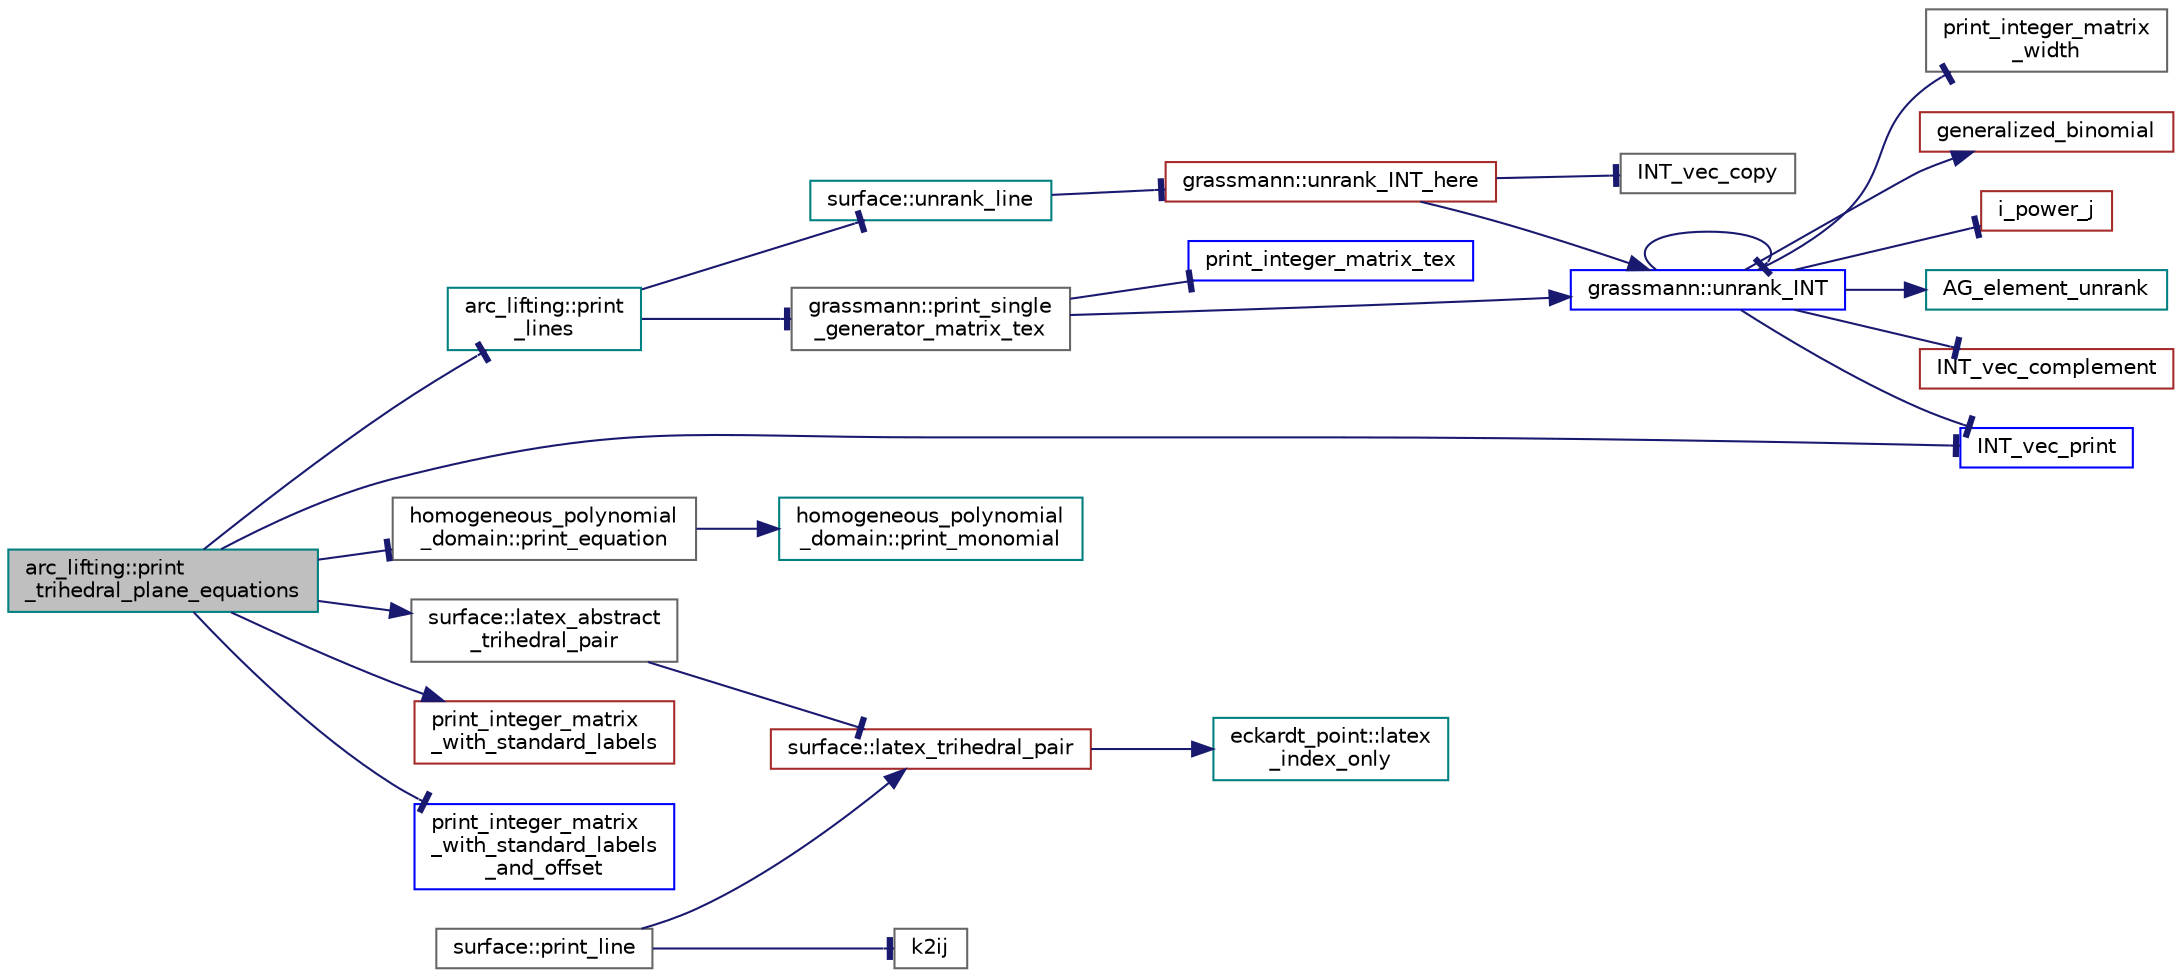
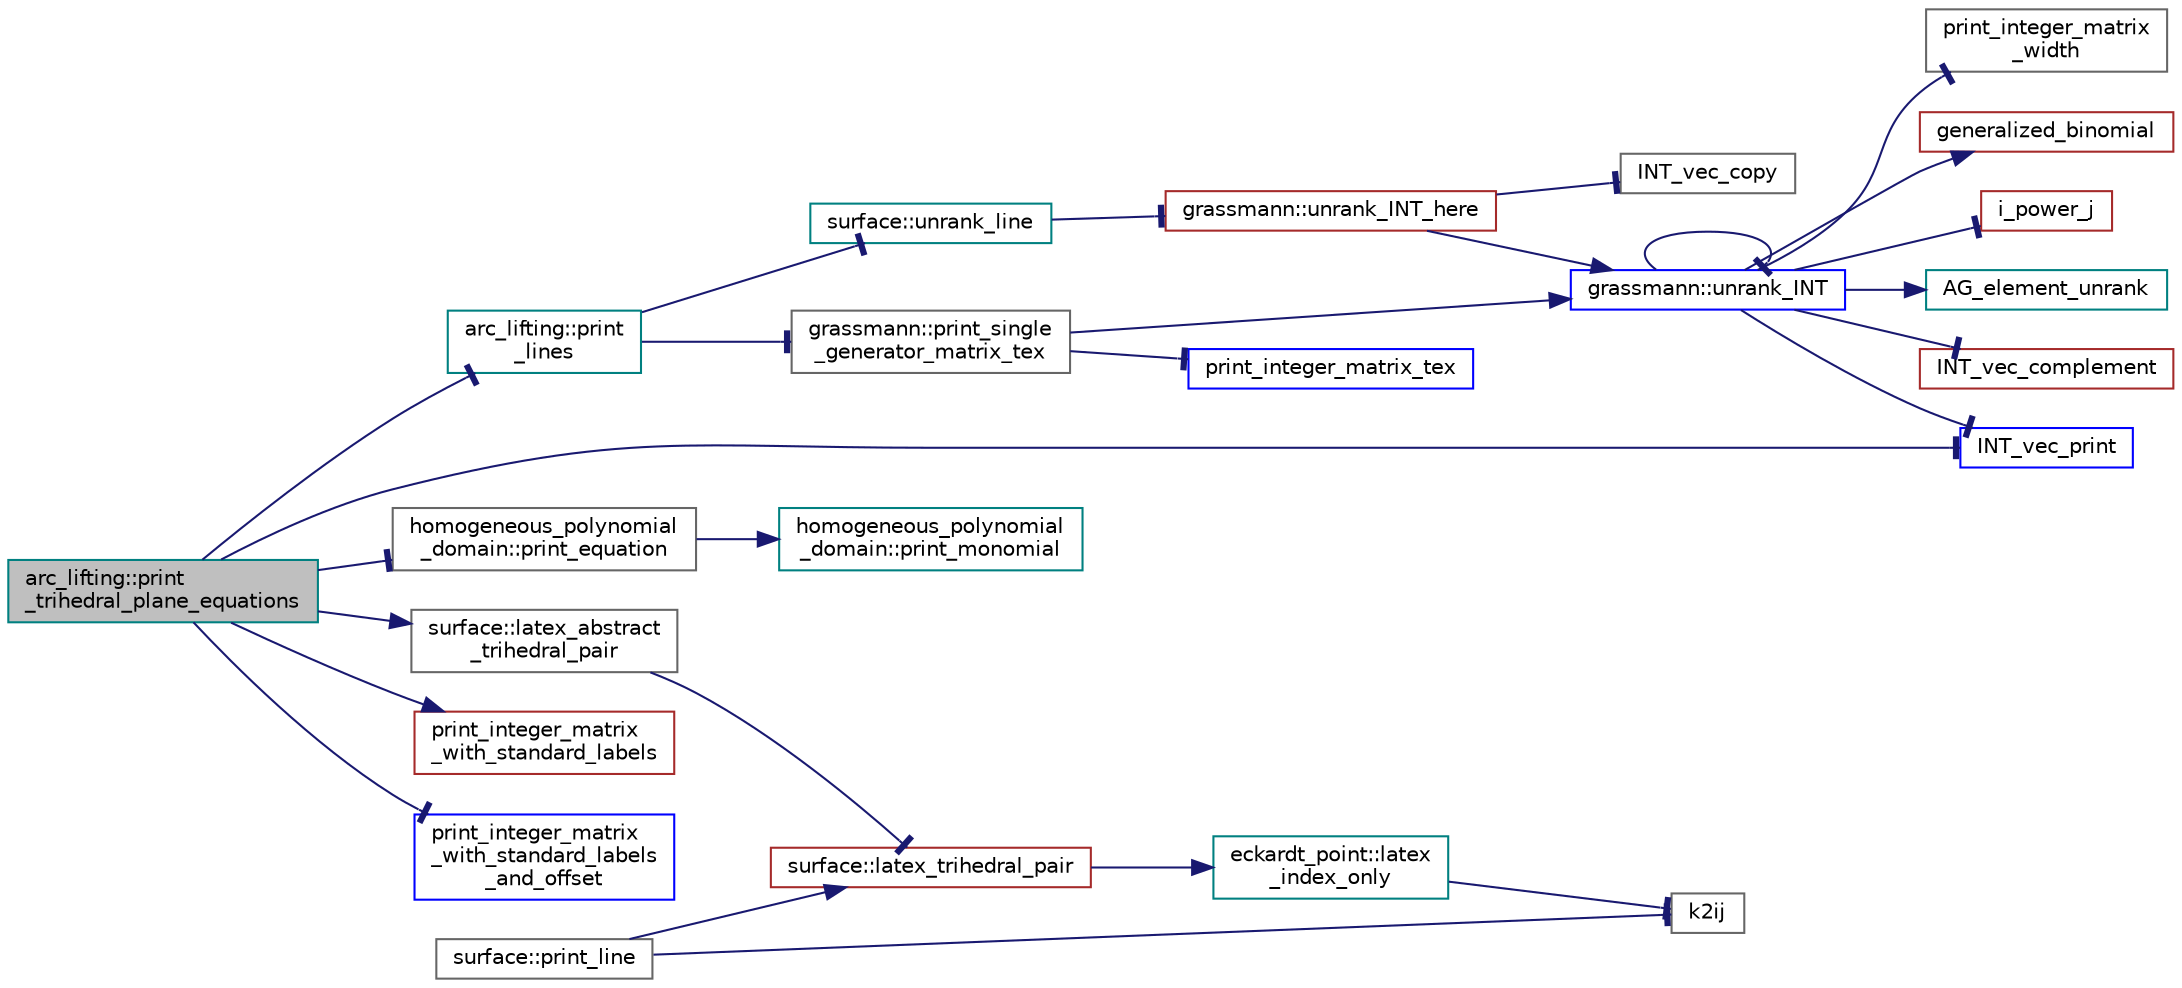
none -> (1555, 895)
